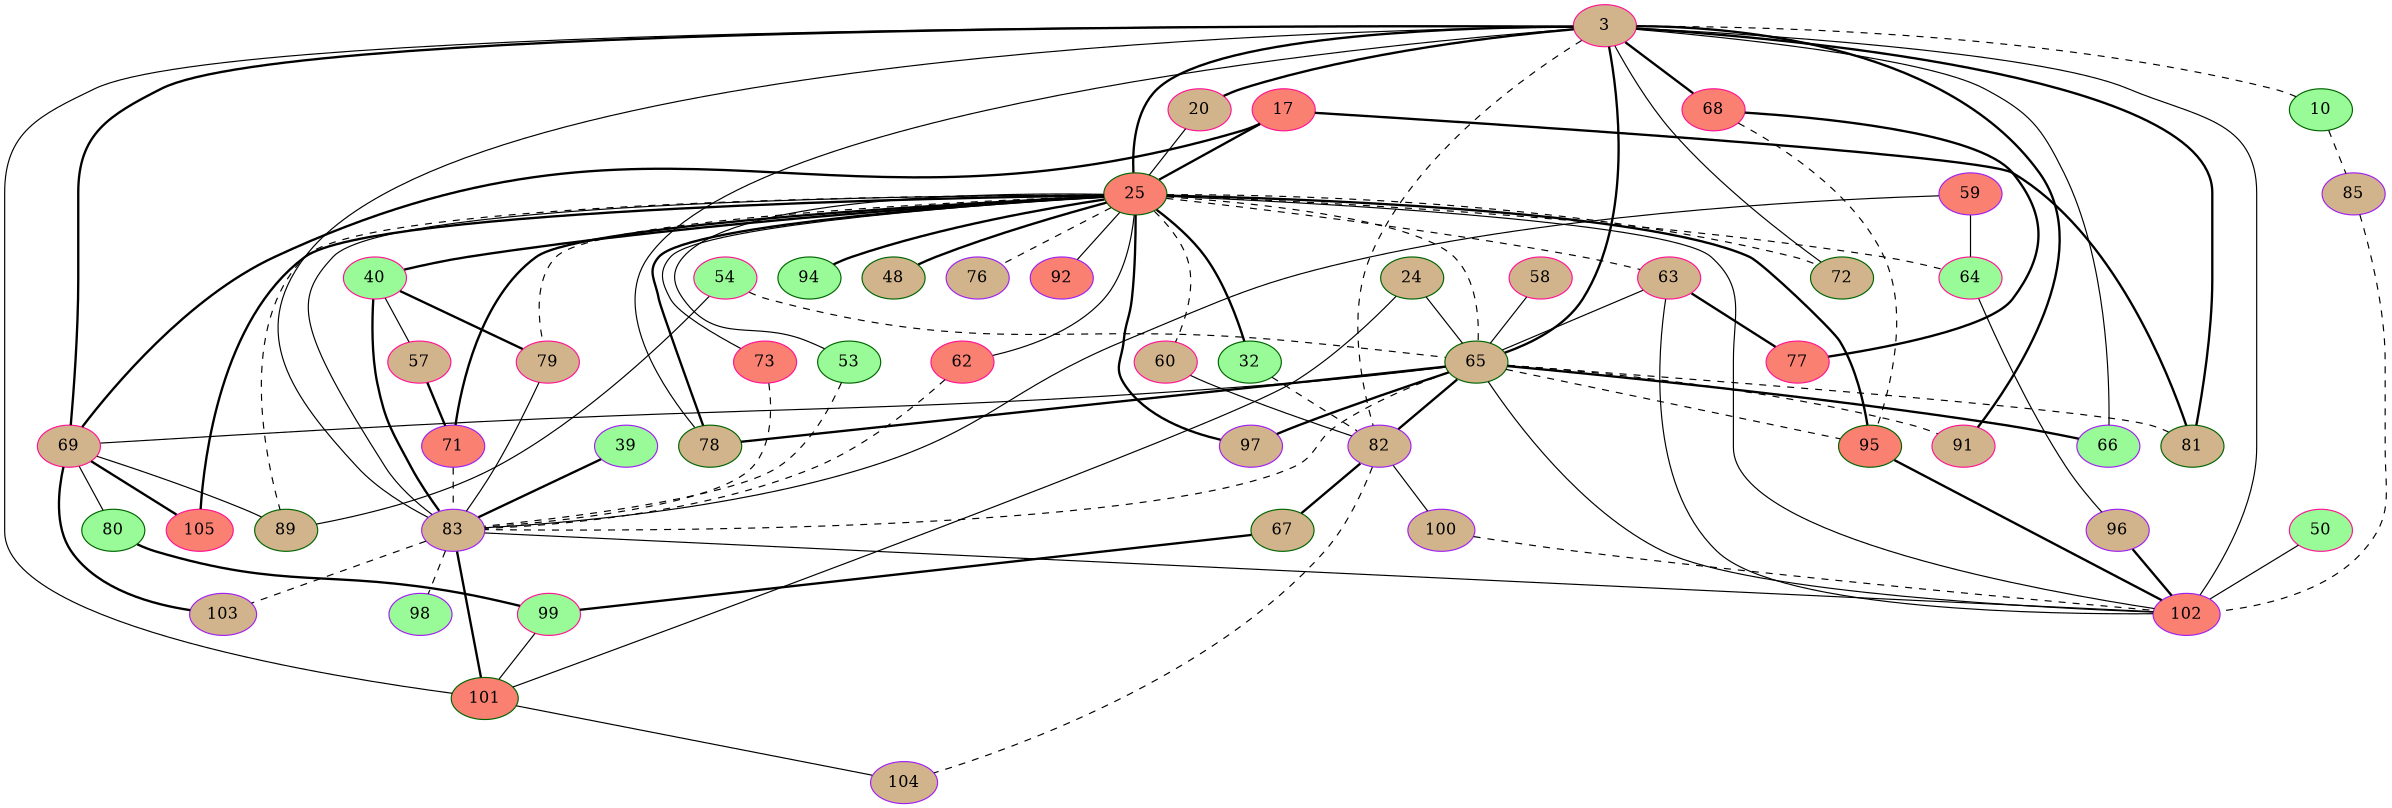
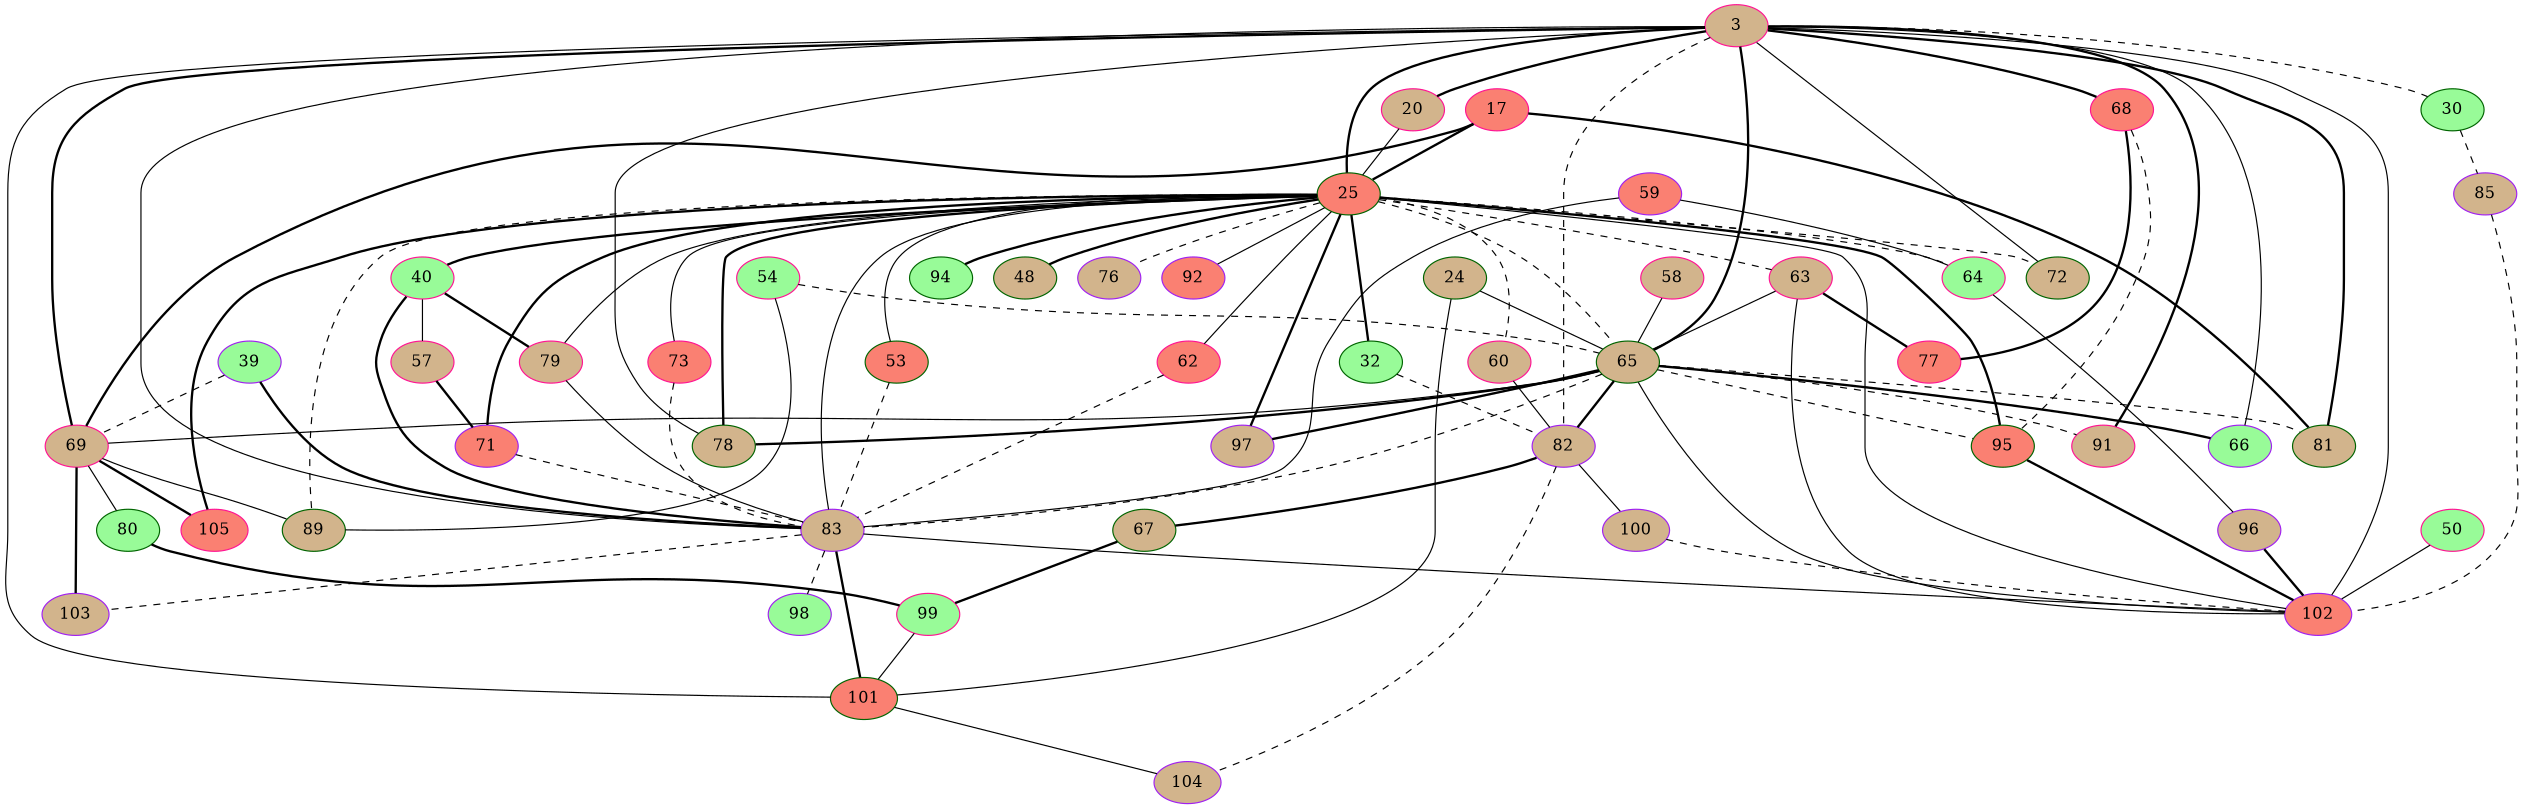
(2321, 110) -> (2453, 110)
(783, 215) -> (923, 213)
(849, 362) -> (897, 362)
none -> (169, 401)
